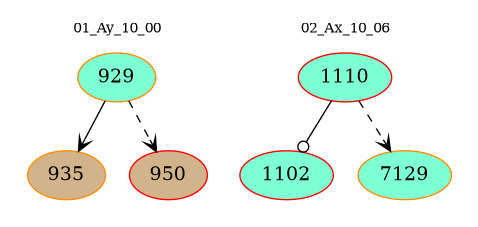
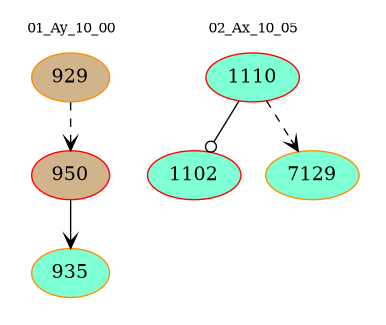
(346, 29) -> (253, 29)
(117, 77) -> (71, 77)
(95, 120) -> (71, 217)
(67, 175) -> (71, 273)
